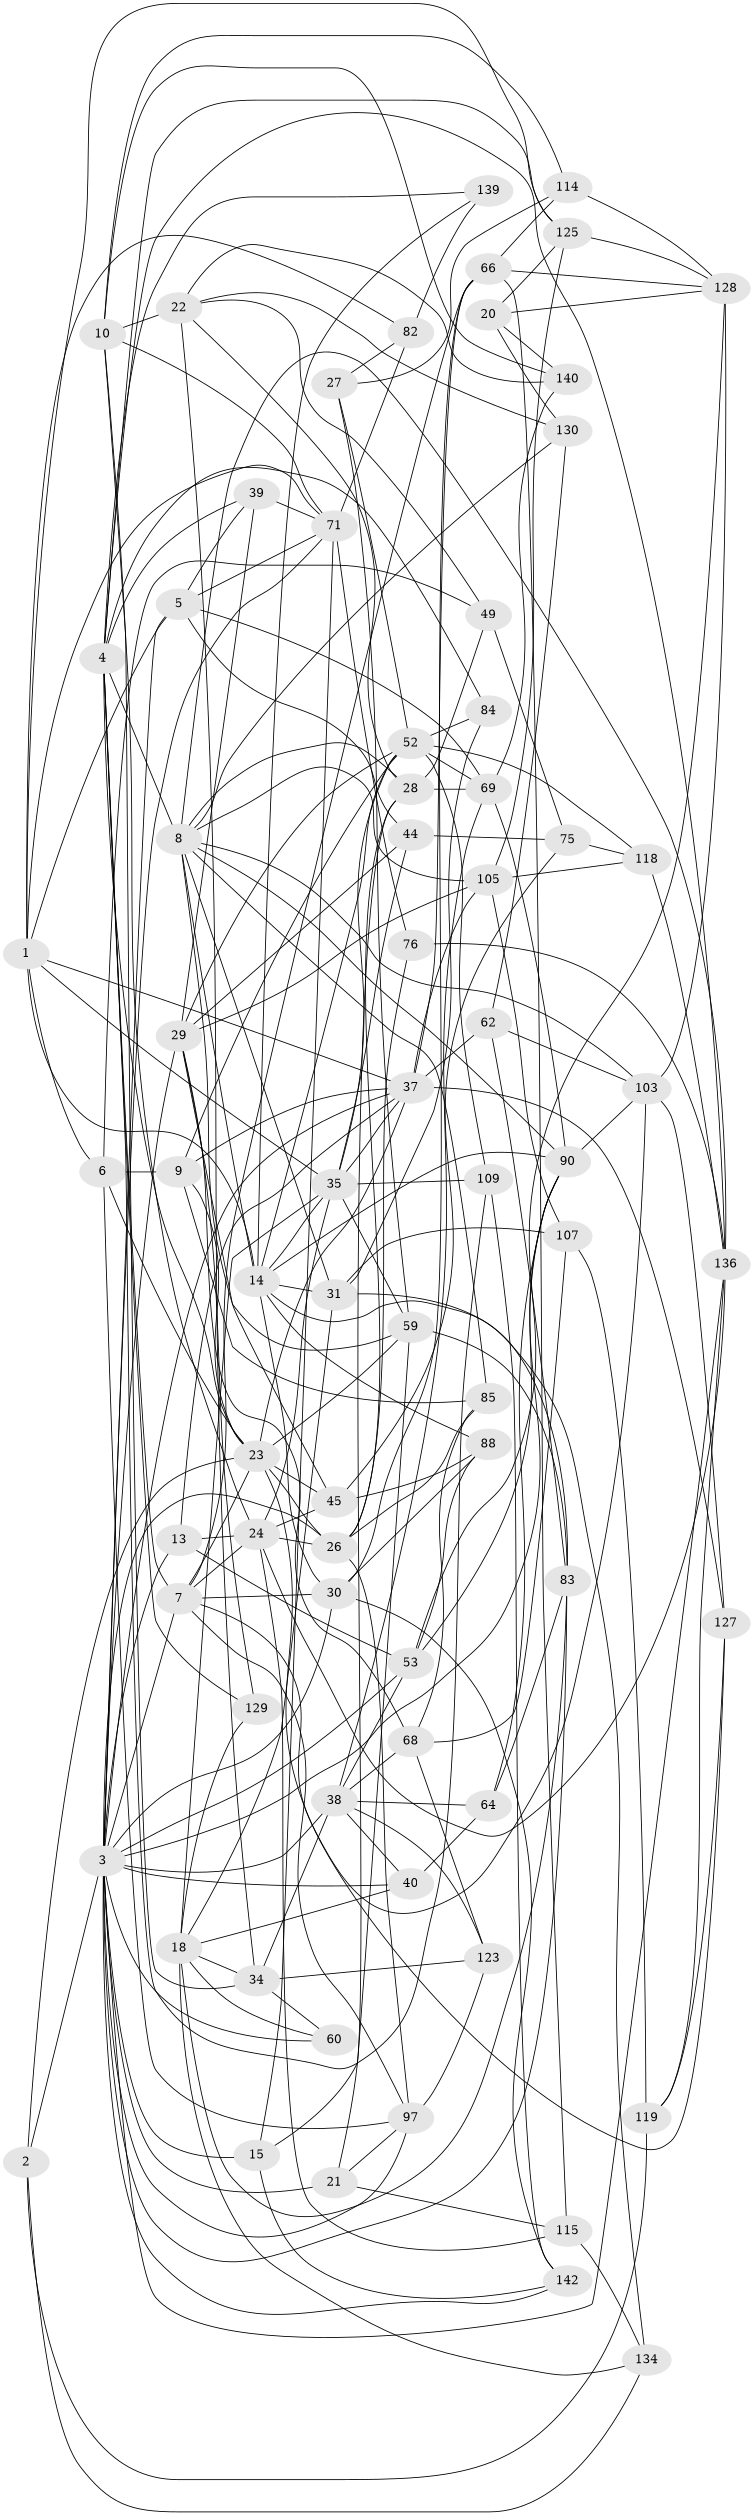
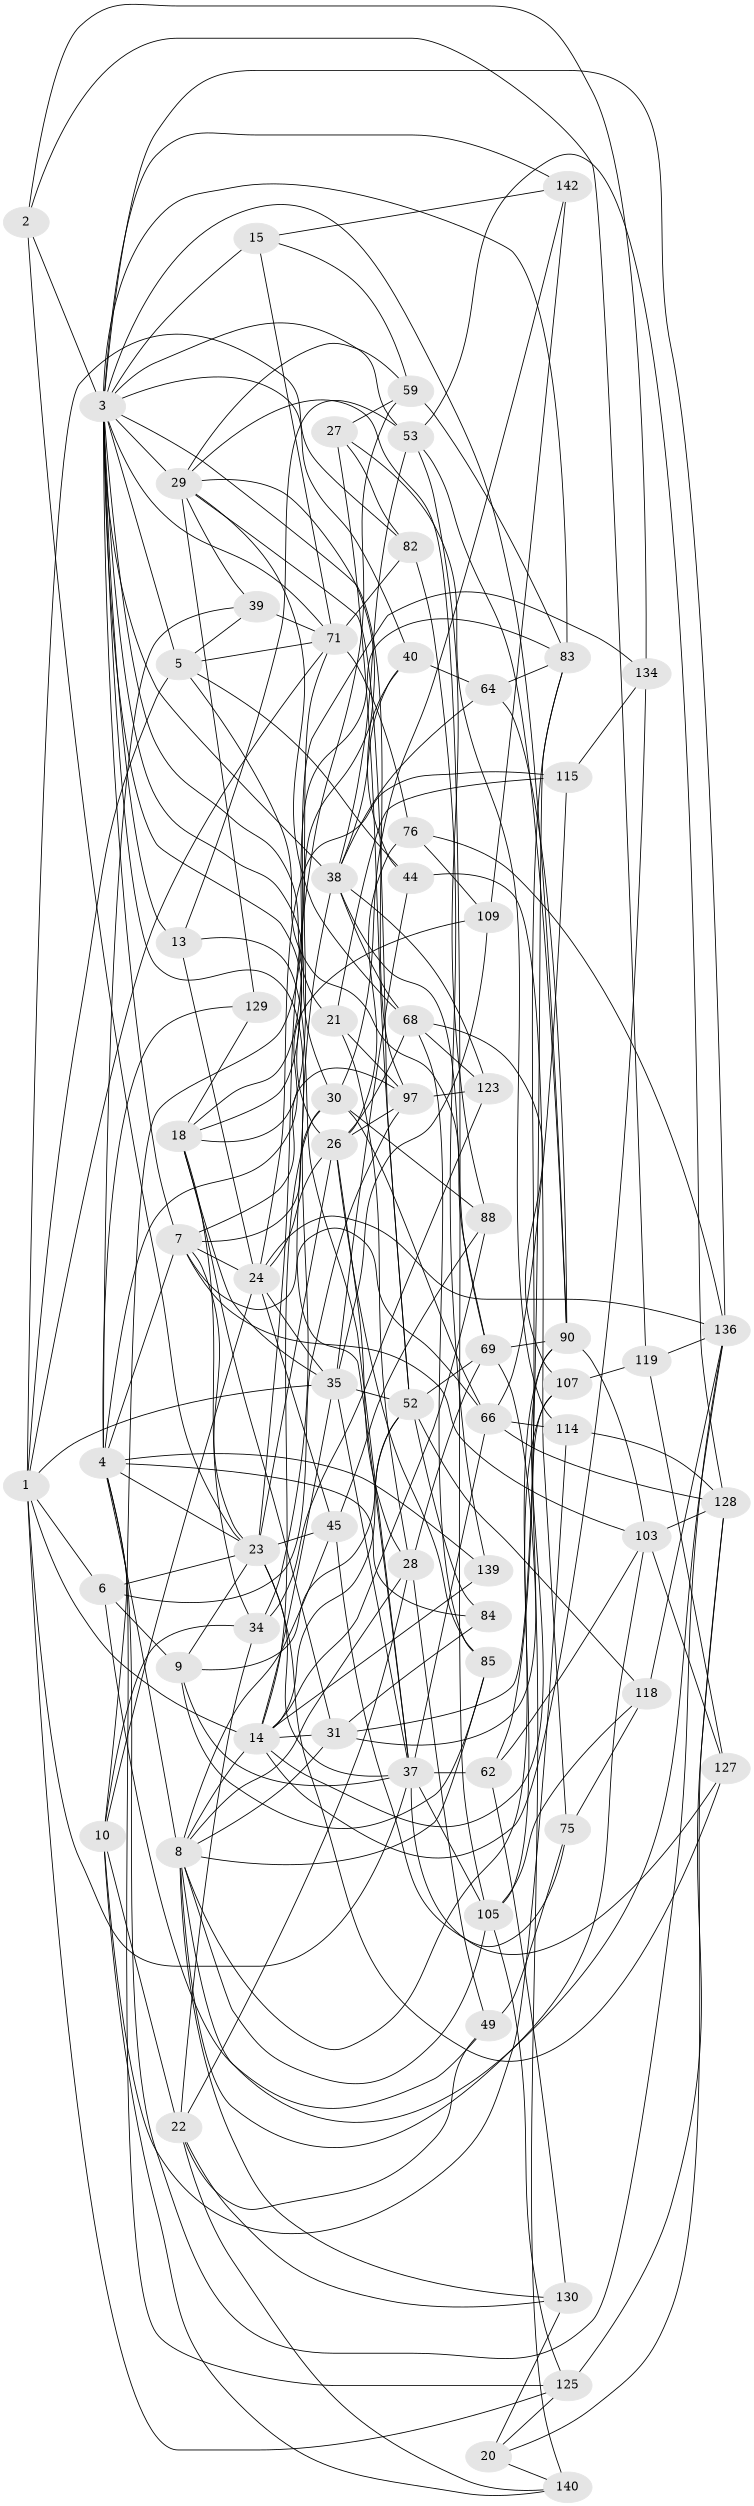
(460, 957) -> (445, 868)
none -> (380, 1086)
(367, 1245) -> none
(335, 2040) -> none
